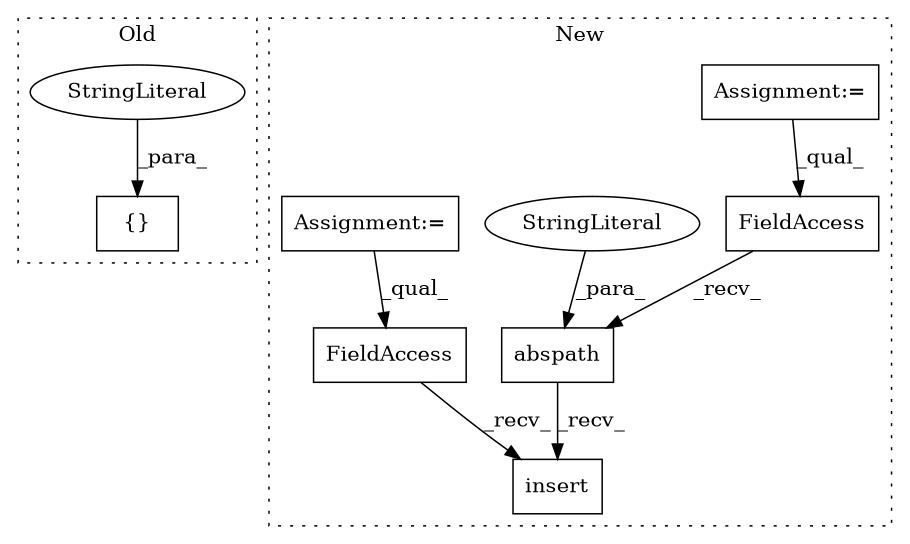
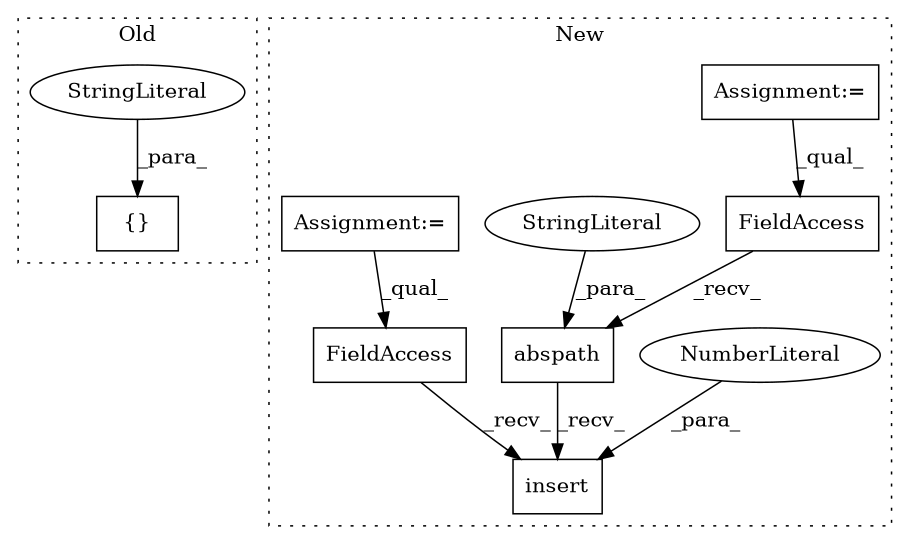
none -> (760, 355)
